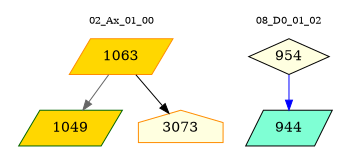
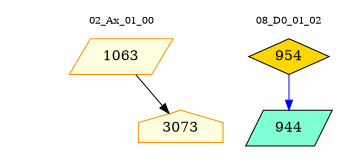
(121, 57) -> (121, 57)
(289, 57) -> (289, 57)
(71, 128) -> none
